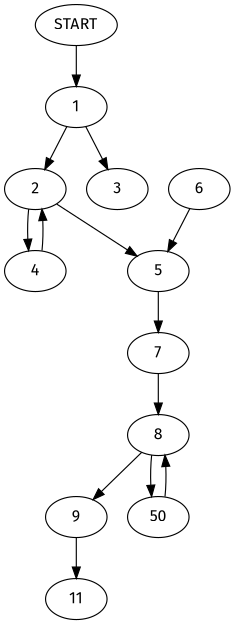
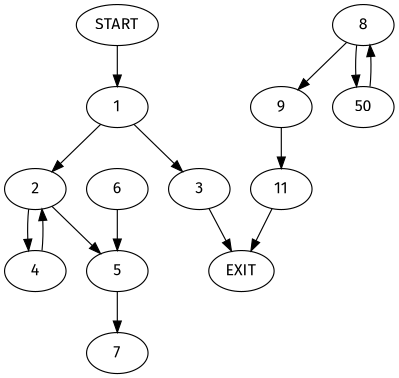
none -> (241, 271)
(158, 388) -> none
